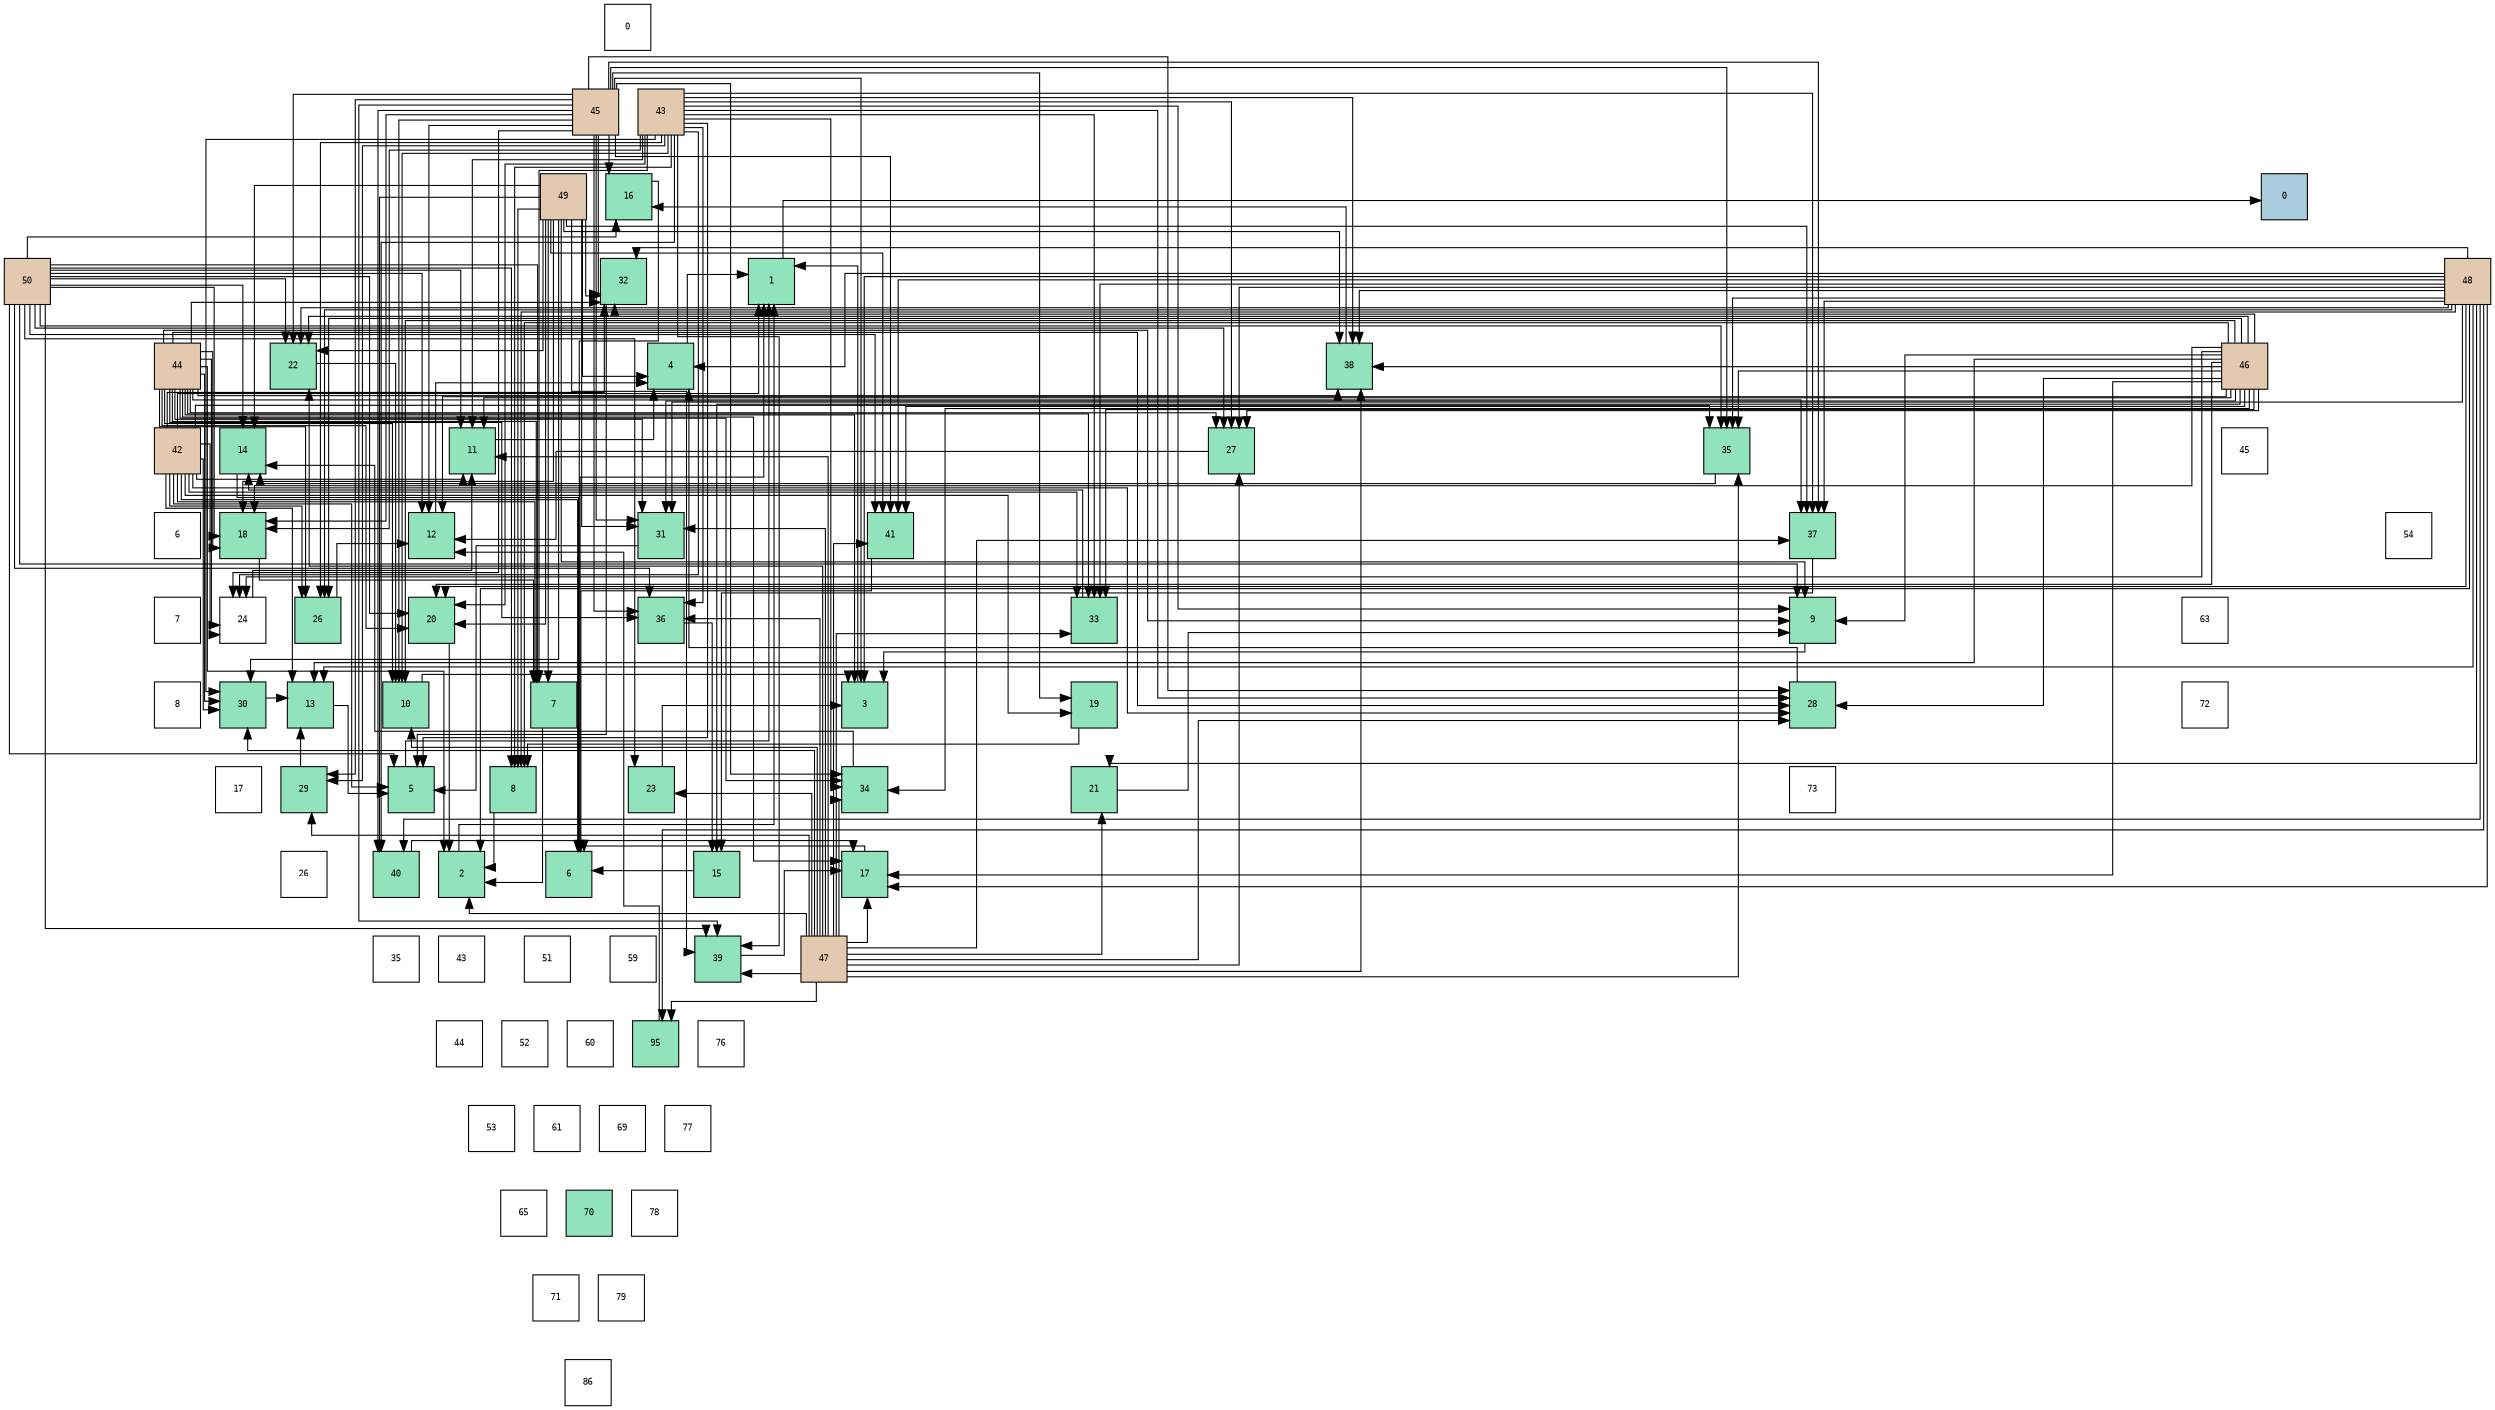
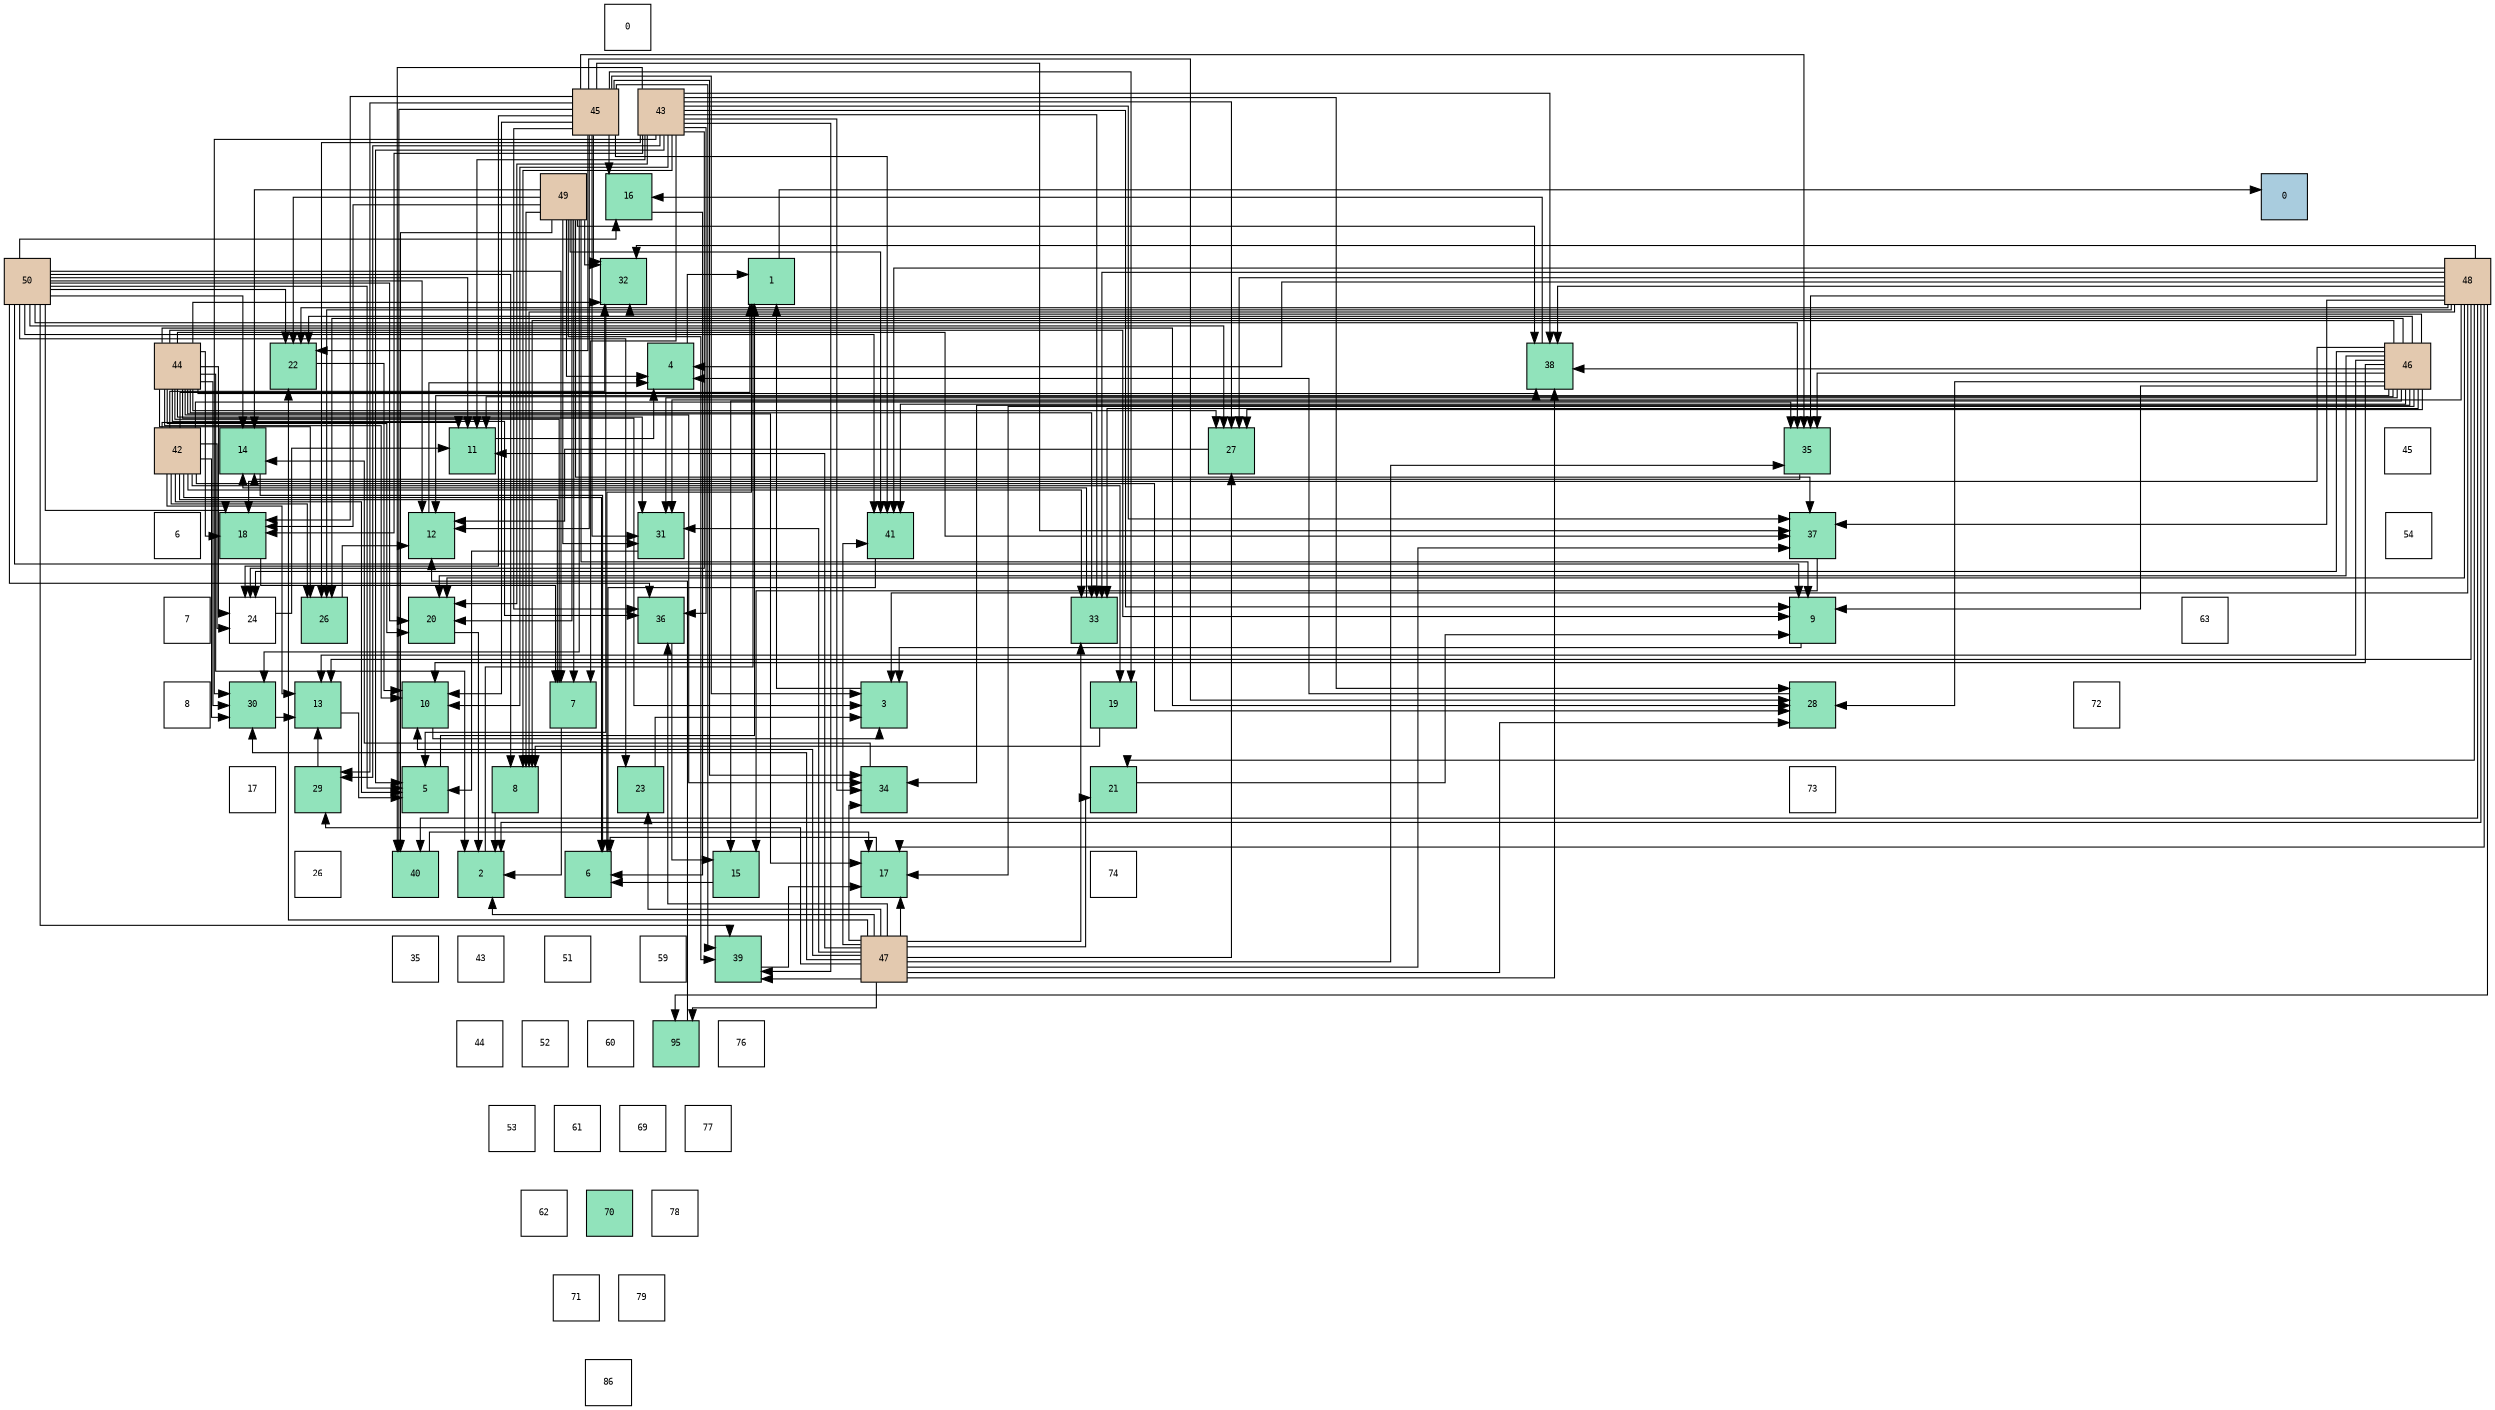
none -> (1114, 874)
(524, 1213) -> (544, 1213)
